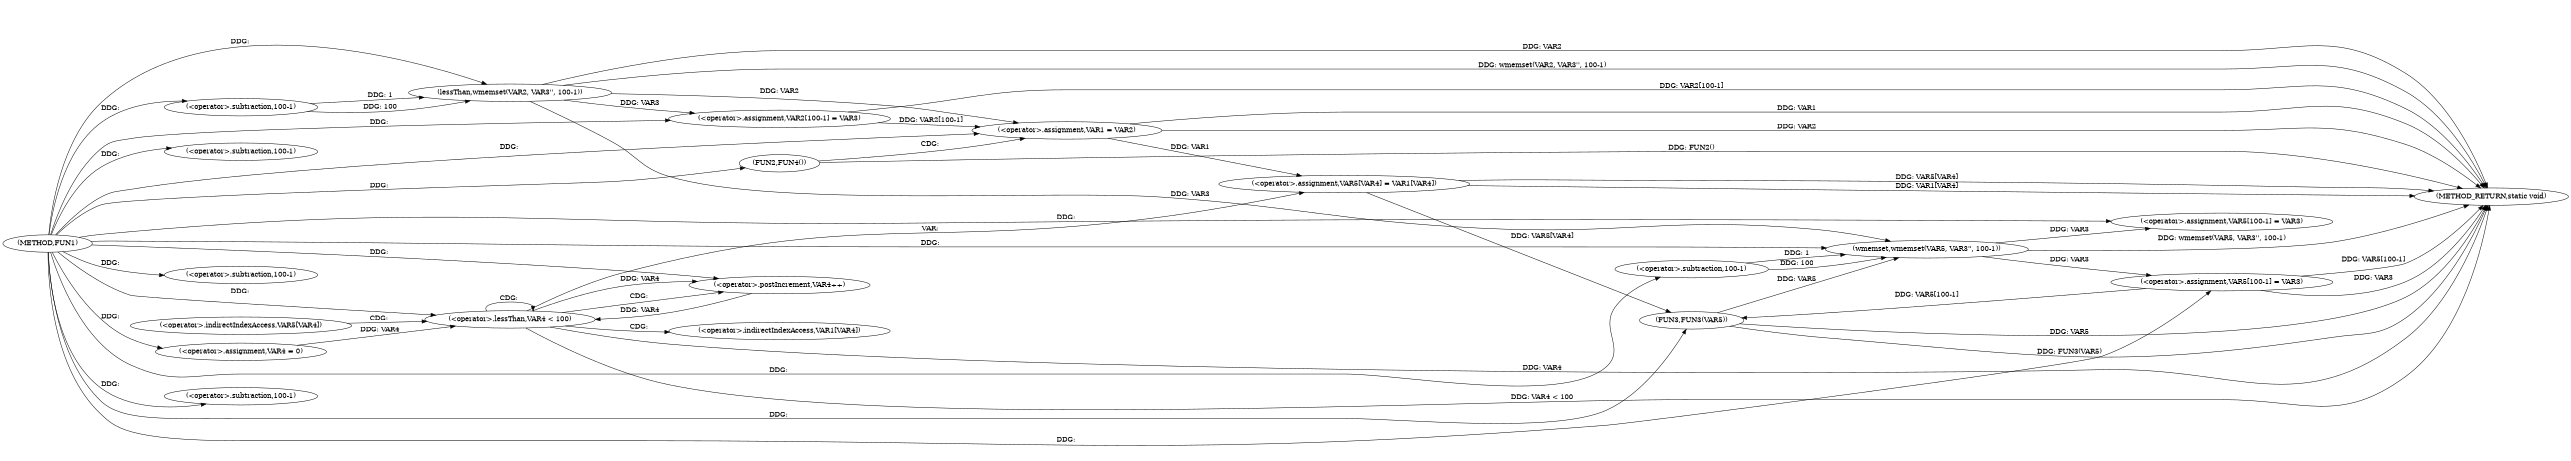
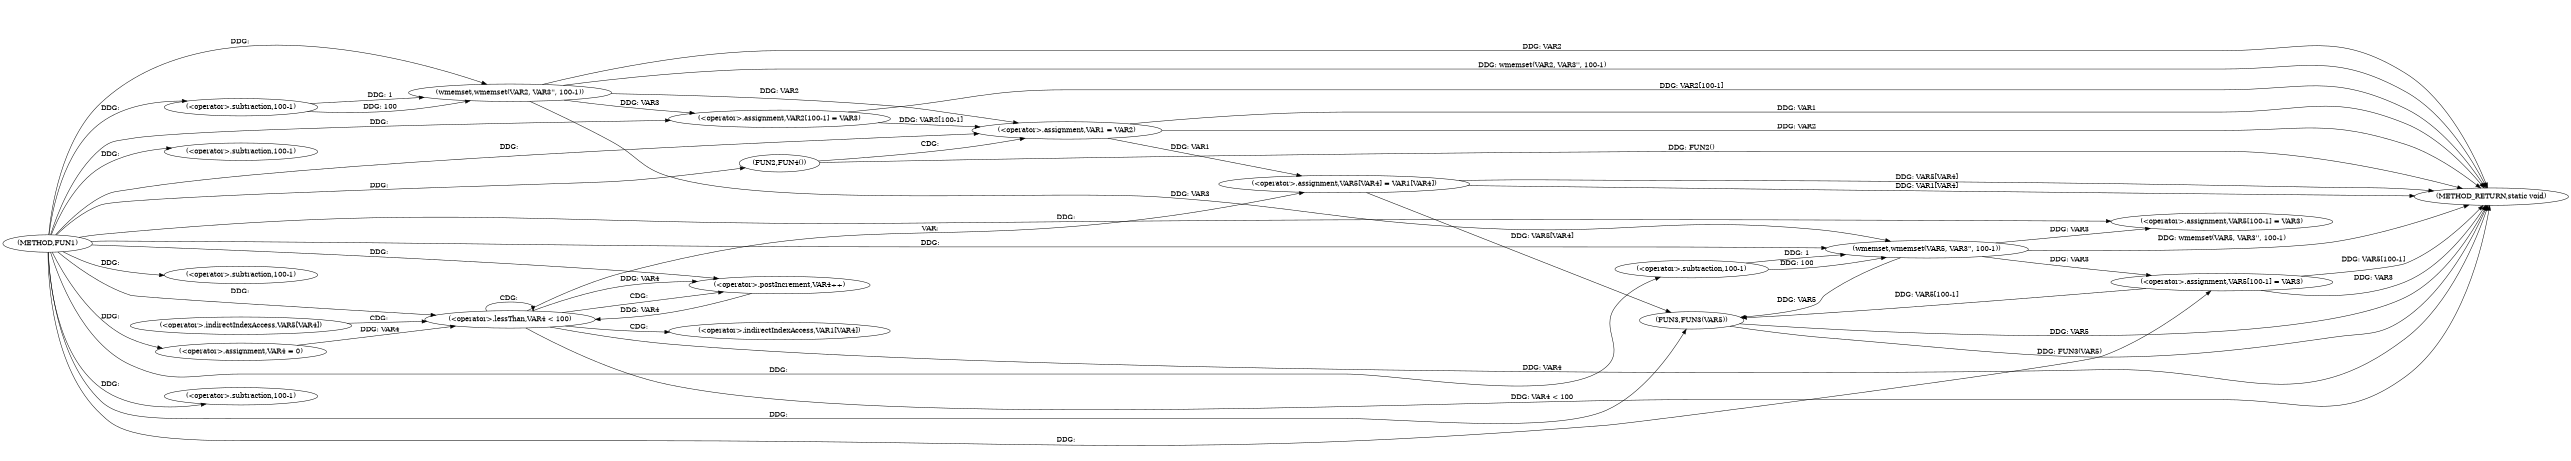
(510, 93) -> (510, 93)
(1806, 286) -> (1825, 295)
